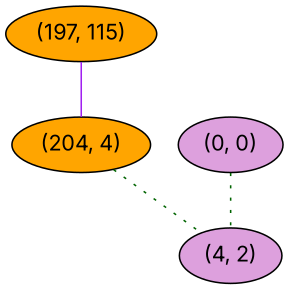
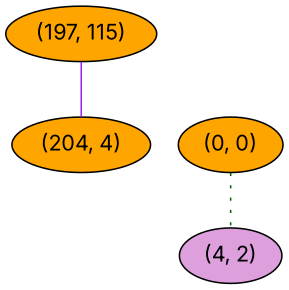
(231, 145) -> (231, 145)
(157, 201) -> none
